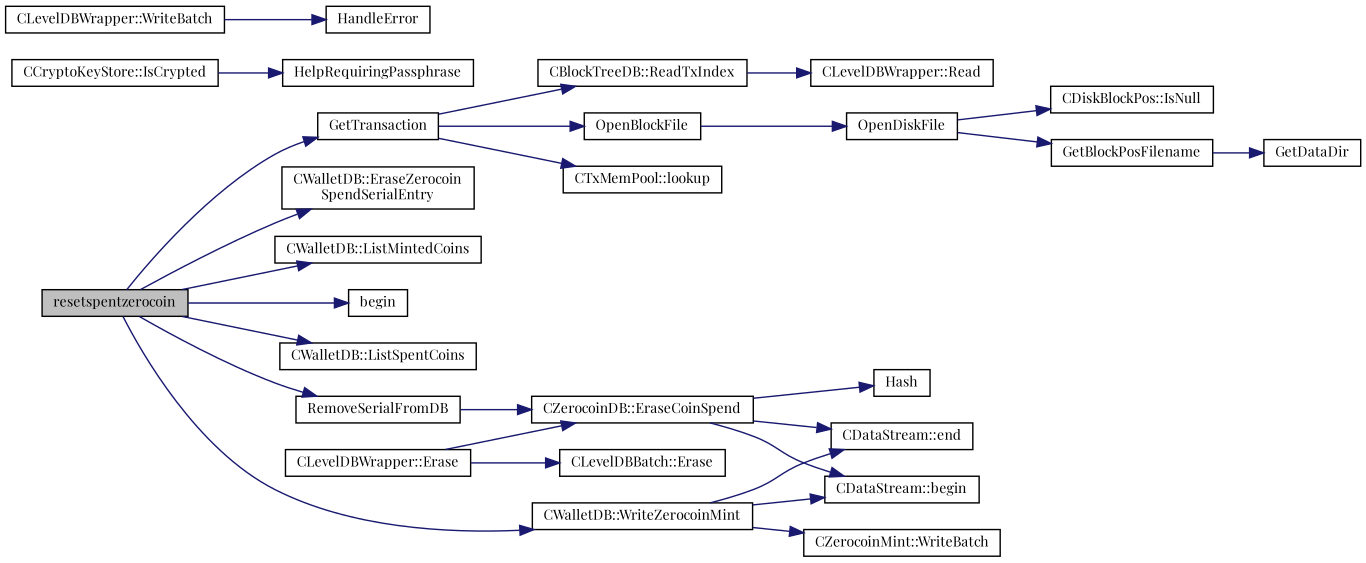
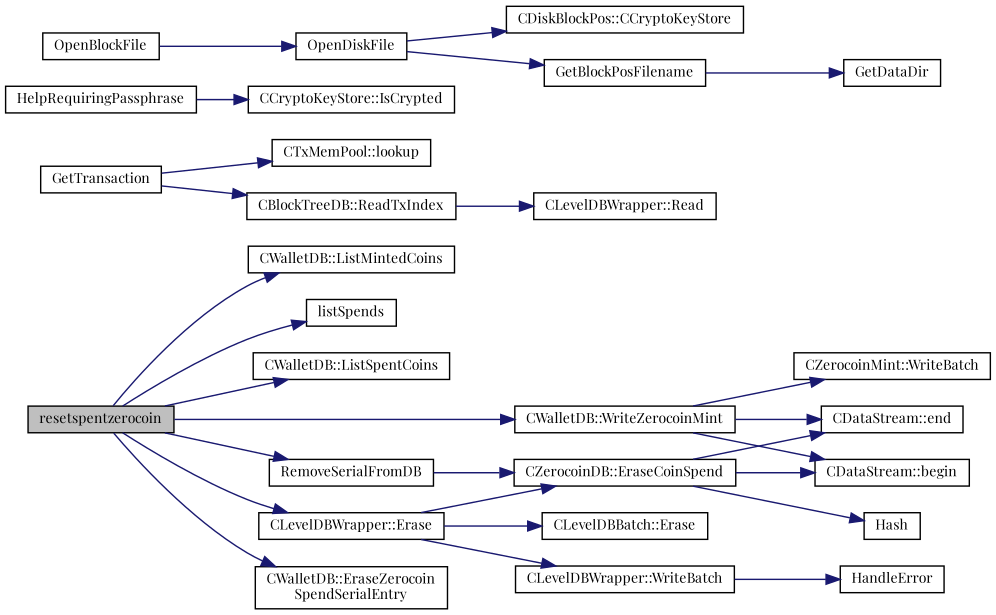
(243, 73) -> (215, 100)
(1132, 100) -> (625, 20)
(504, 126) -> none
(207, 205) -> (196, 476)
(378, 303) -> (351, 313)
none -> (481, 551)
